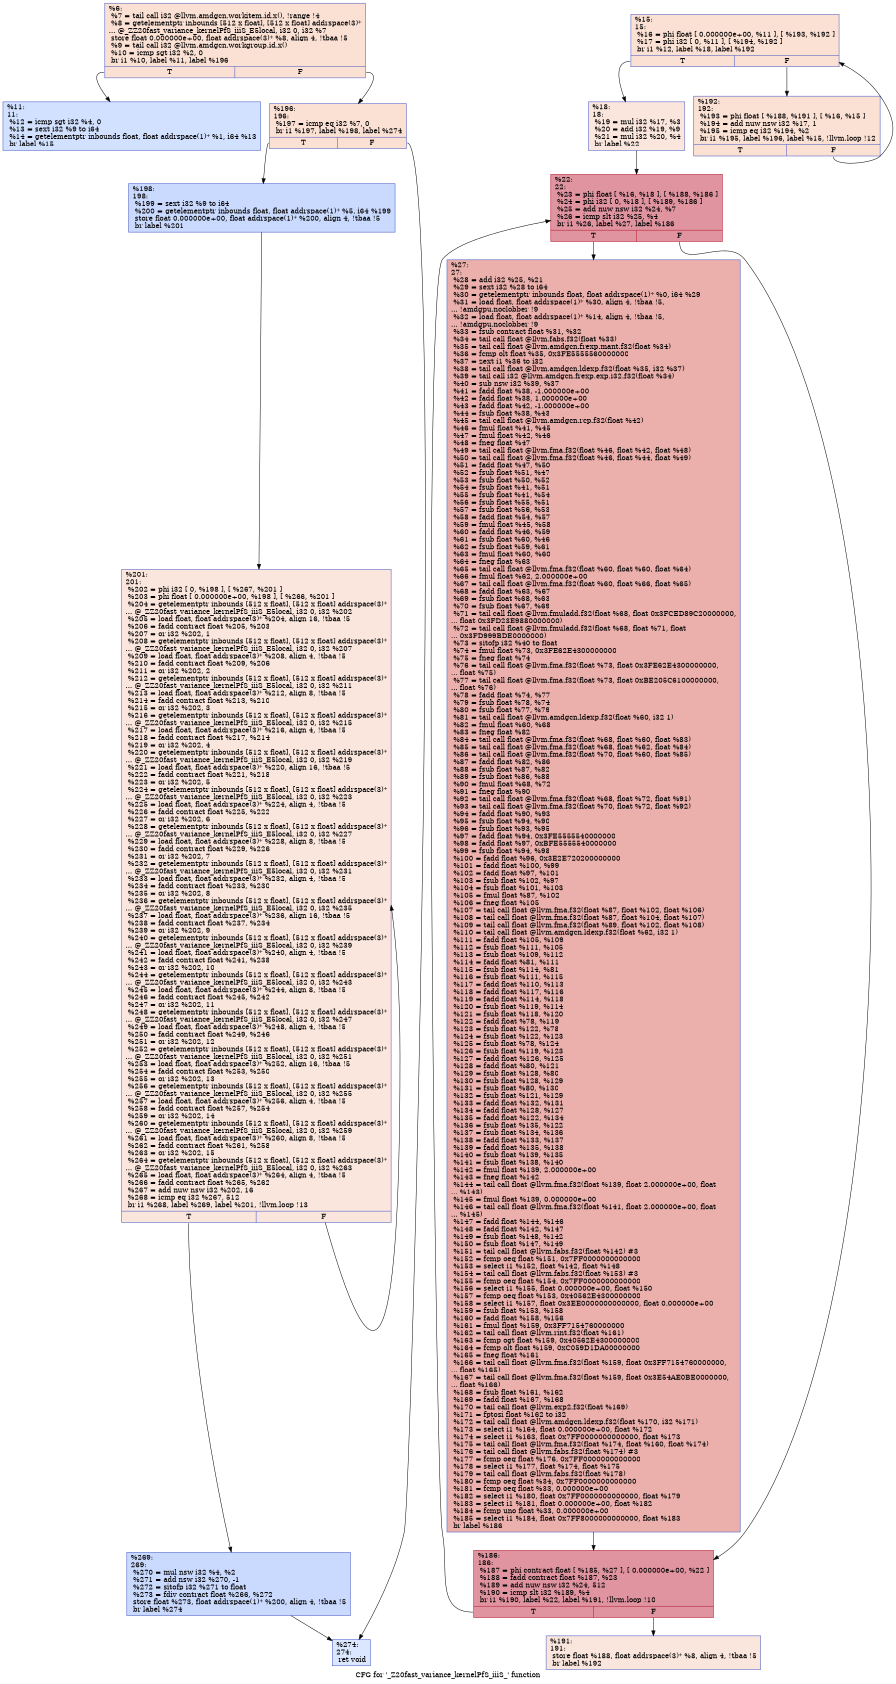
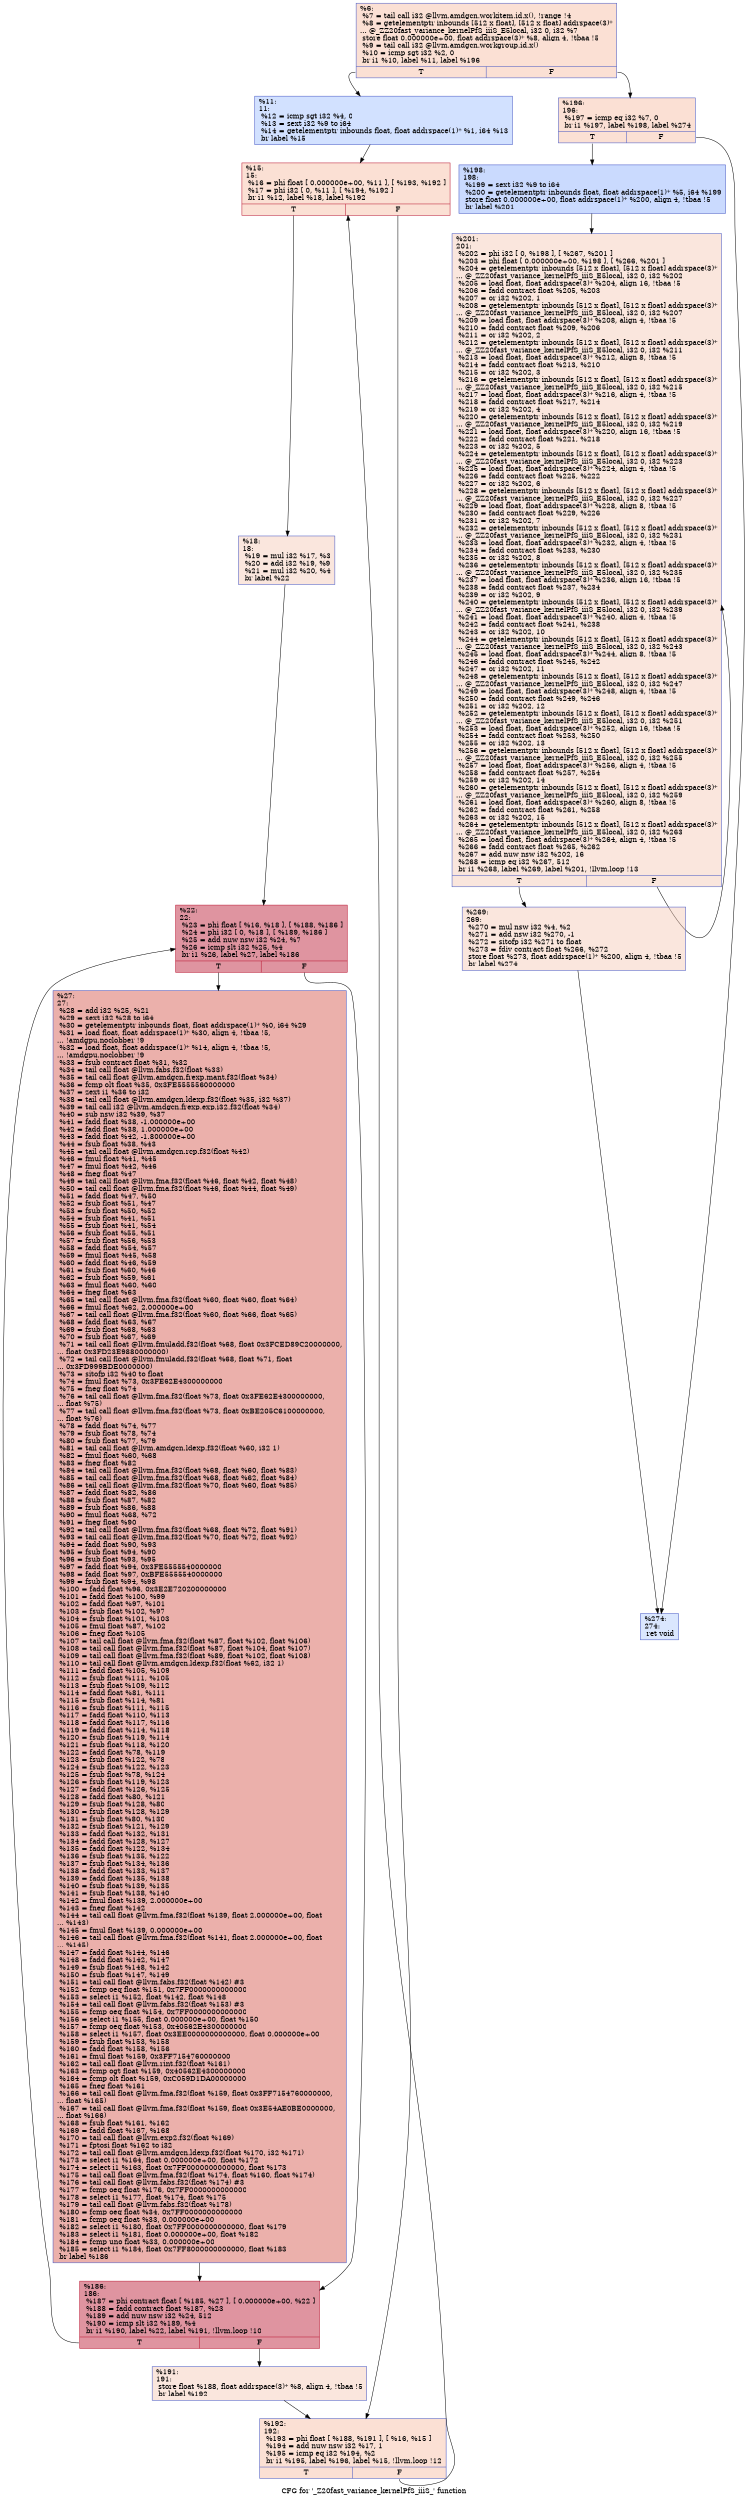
(735, 41) -> (346, 189)
none -> (366, 152)
(520, 406) -> (126, 1137)
(239, 1584) -> (574, 939)
none -> (295, 2408)
